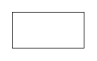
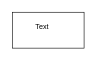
none -> (42, 27)
